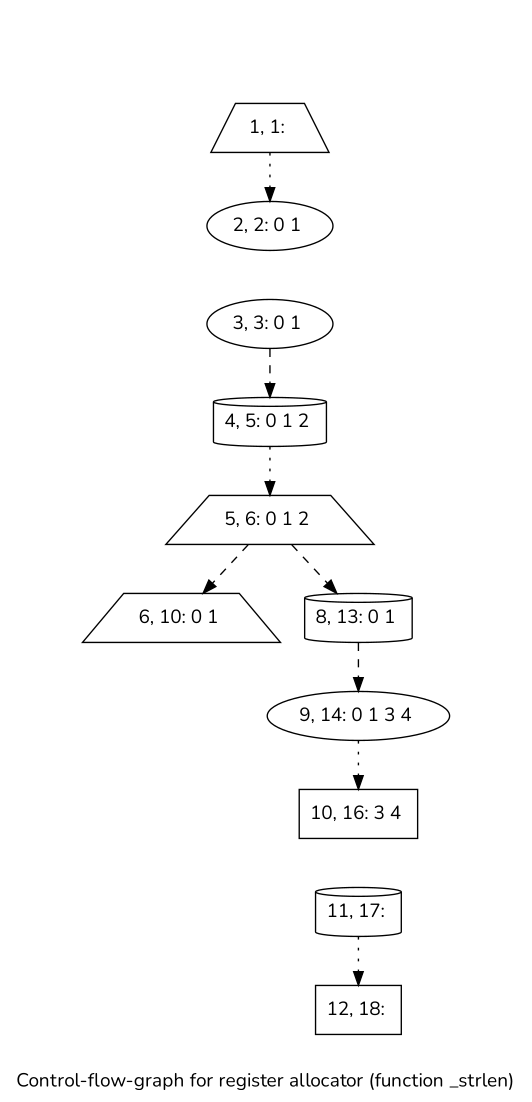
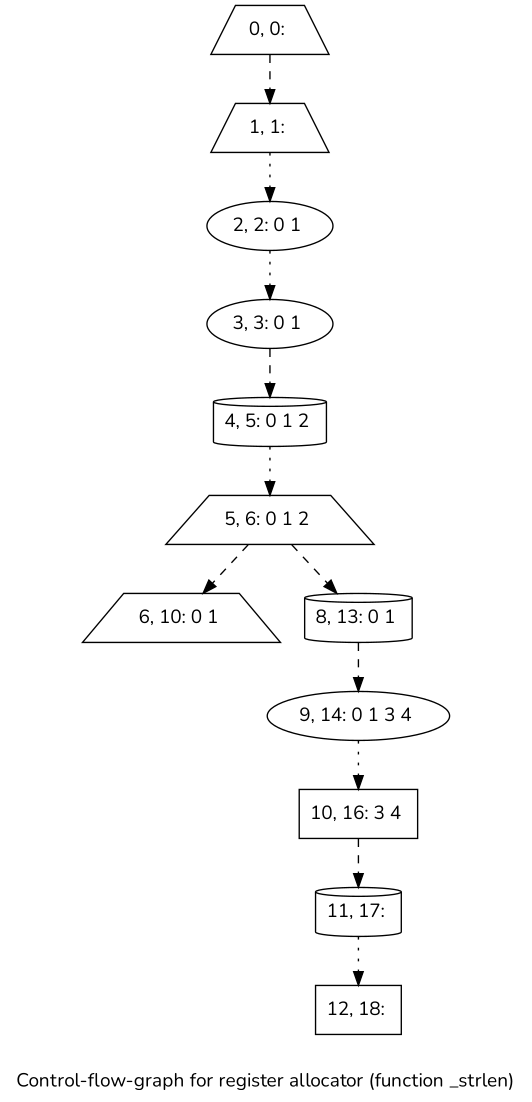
none -> (270, 30)
none -> (270, 268)
none -> (358, 856)
